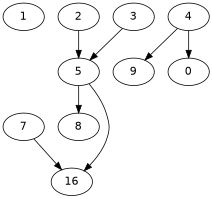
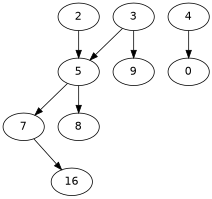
(24, 17) -> none
(164, 42) -> (134, 41)
(109, 125) -> (54, 97)
